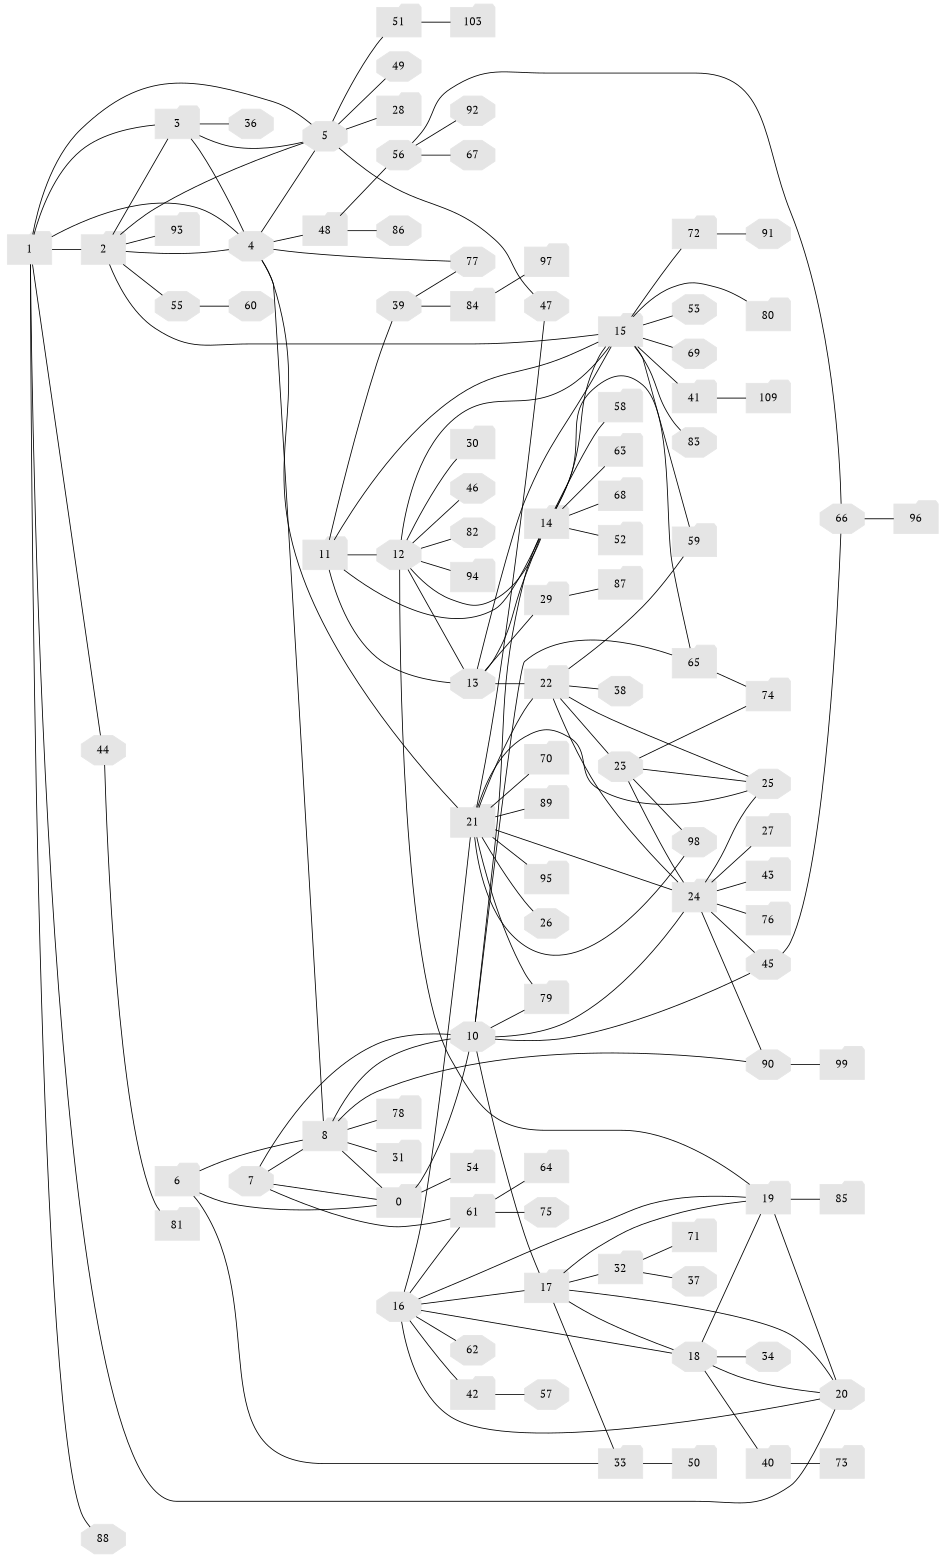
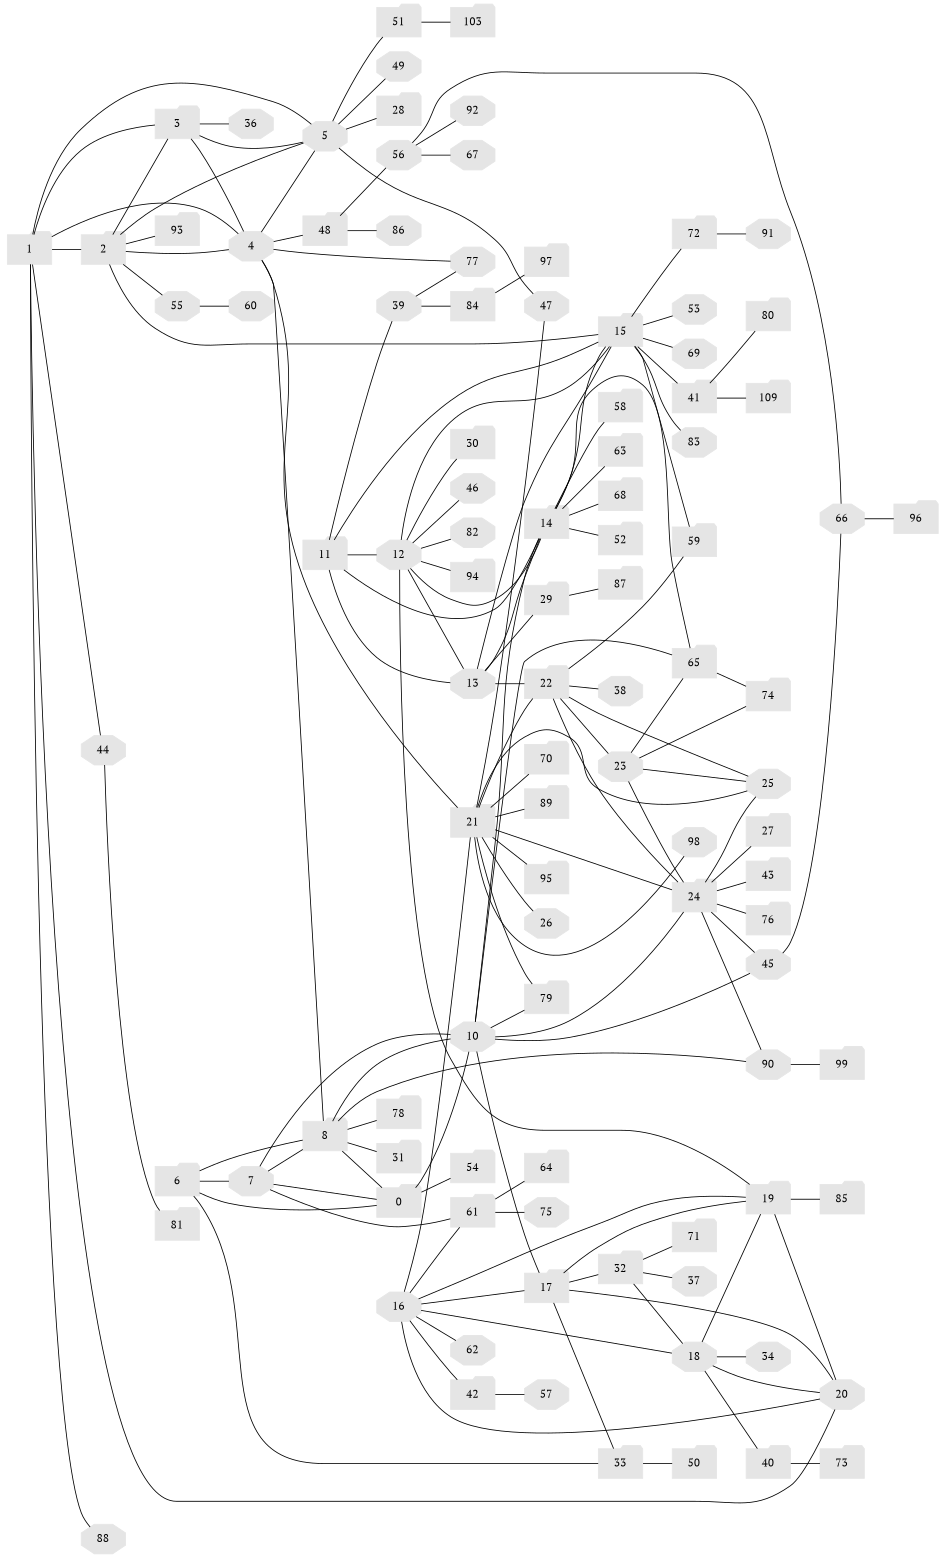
(686, 283) -> (733, 357)
(662, 809) -> (657, 716)
none -> (214, 1181)
(620, 1328) -> (658, 1314)
